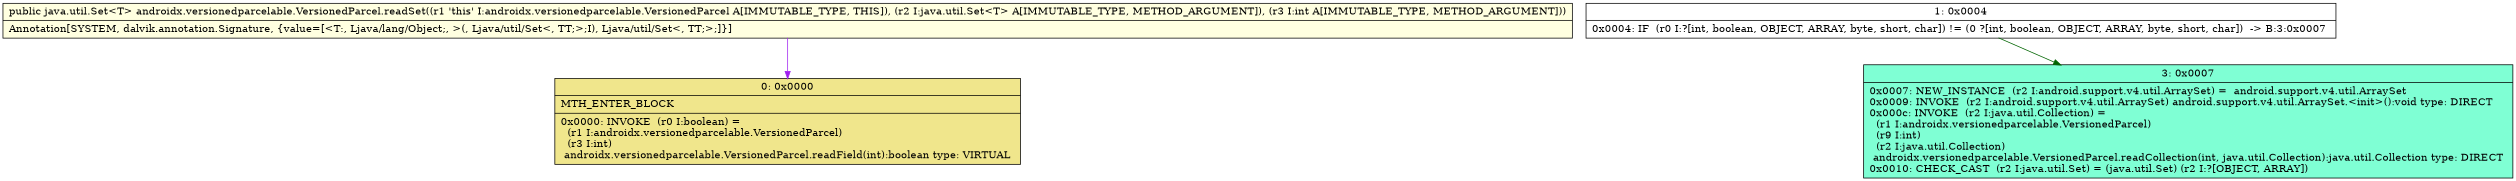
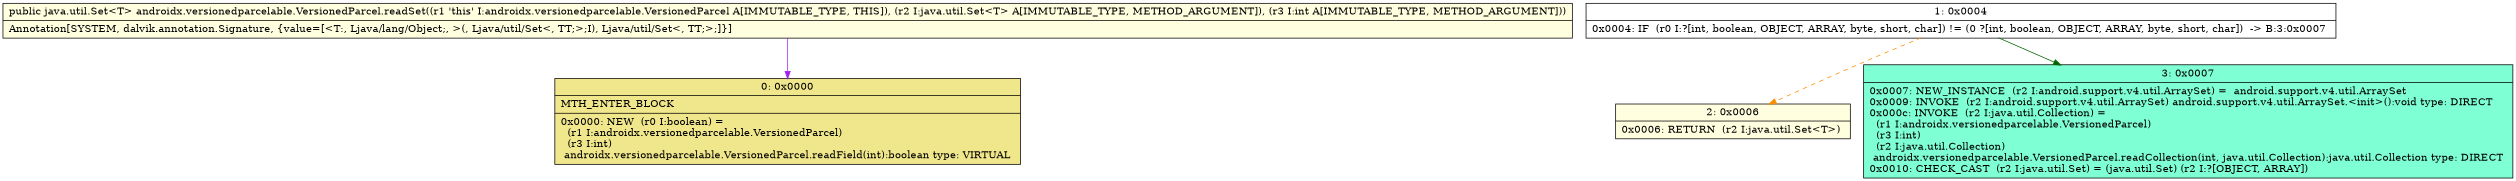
none -> (1733, 121)
(653, 122) -> (644, 122)
(1895, 135) -> (1895, 135)
